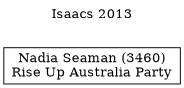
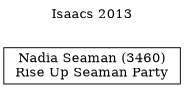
(92, 66) -> (92, 66)
